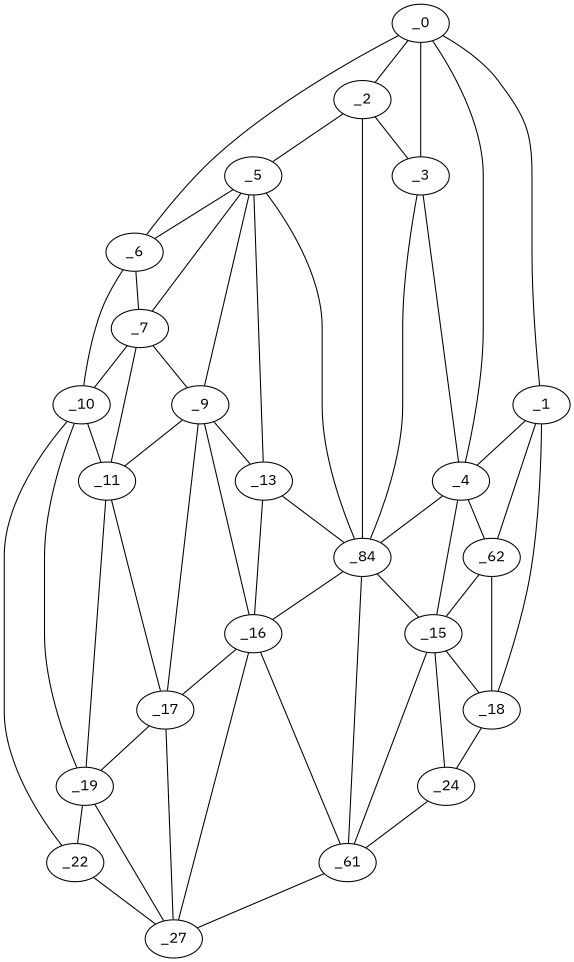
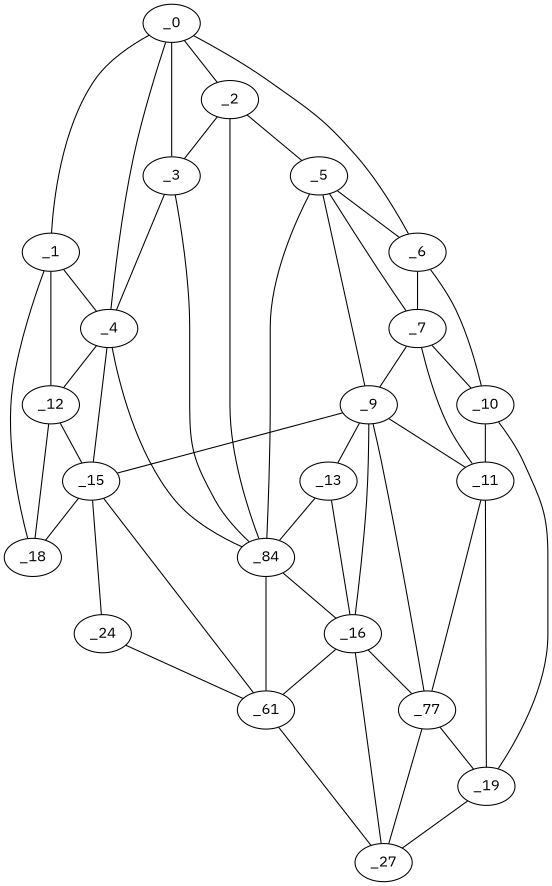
(259, 328) -> none
(492, 557) -> (51, 405)
(398, 596) -> (224, 444)
(165, 710) -> (427, 710)
(469, 748) -> none
(75, 863) -> none
